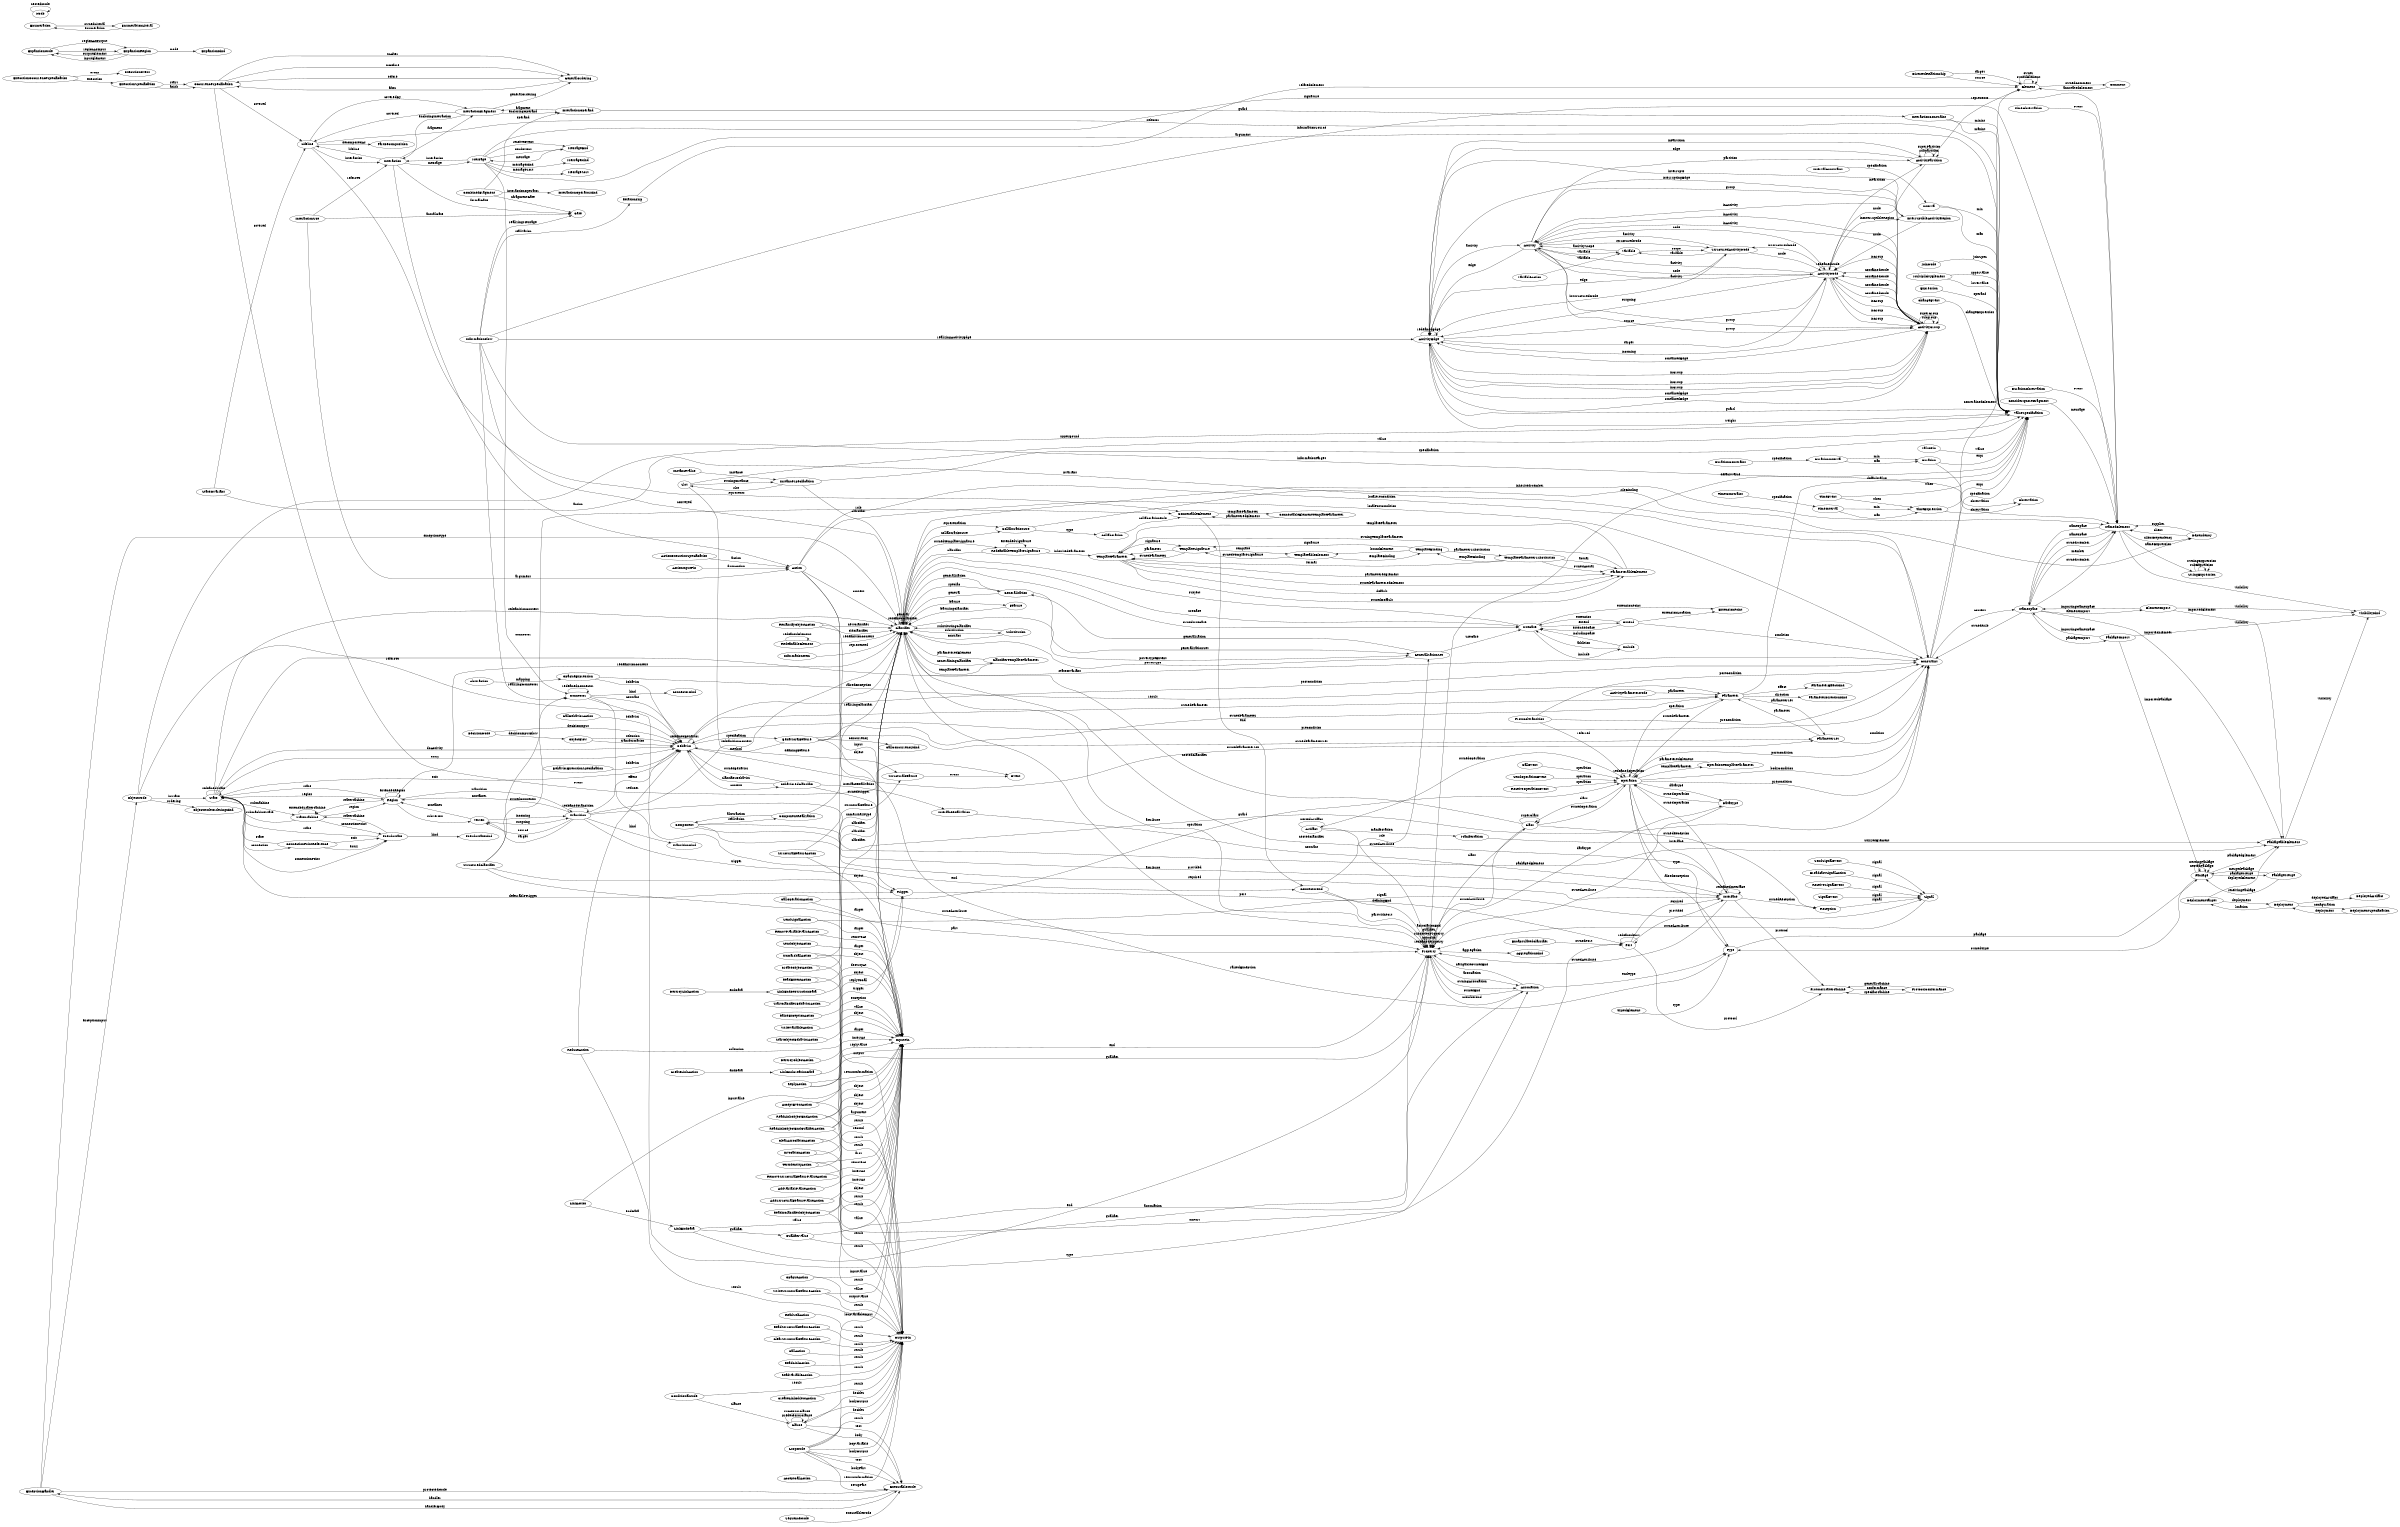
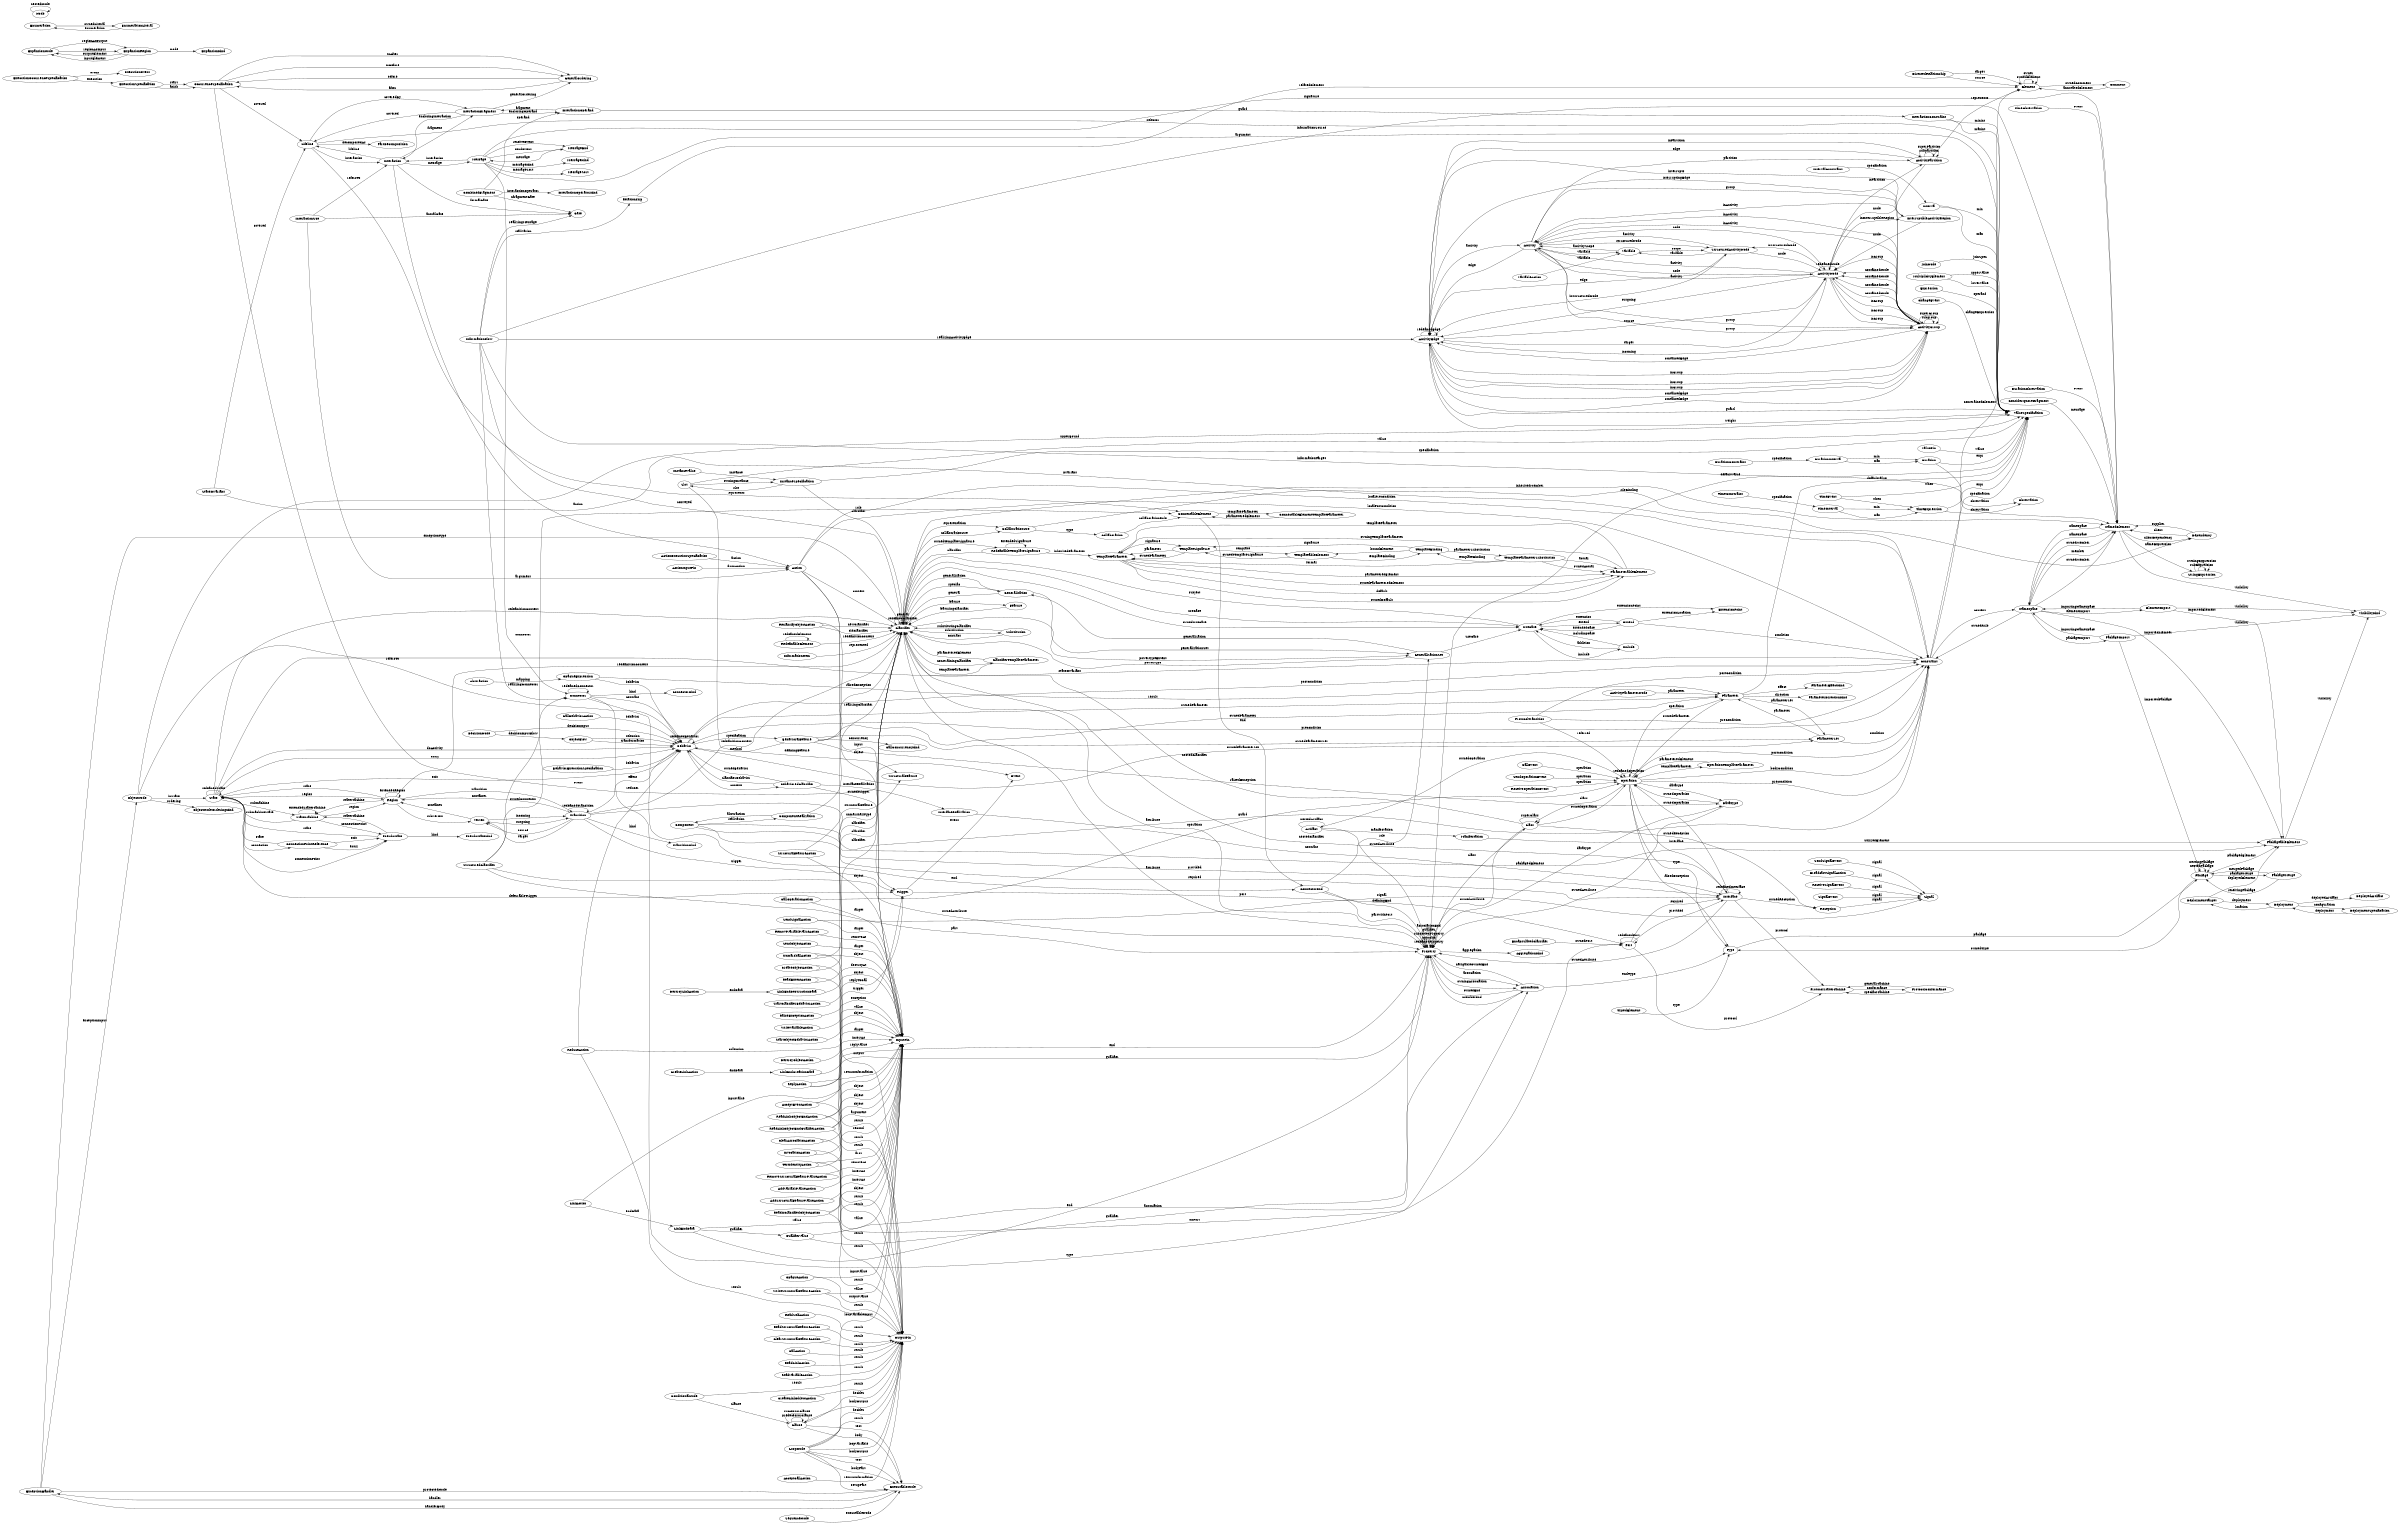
(965, 776) -> (959, 841)
(1686, 928) -> none
(1228, 971) -> (1264, 785)
